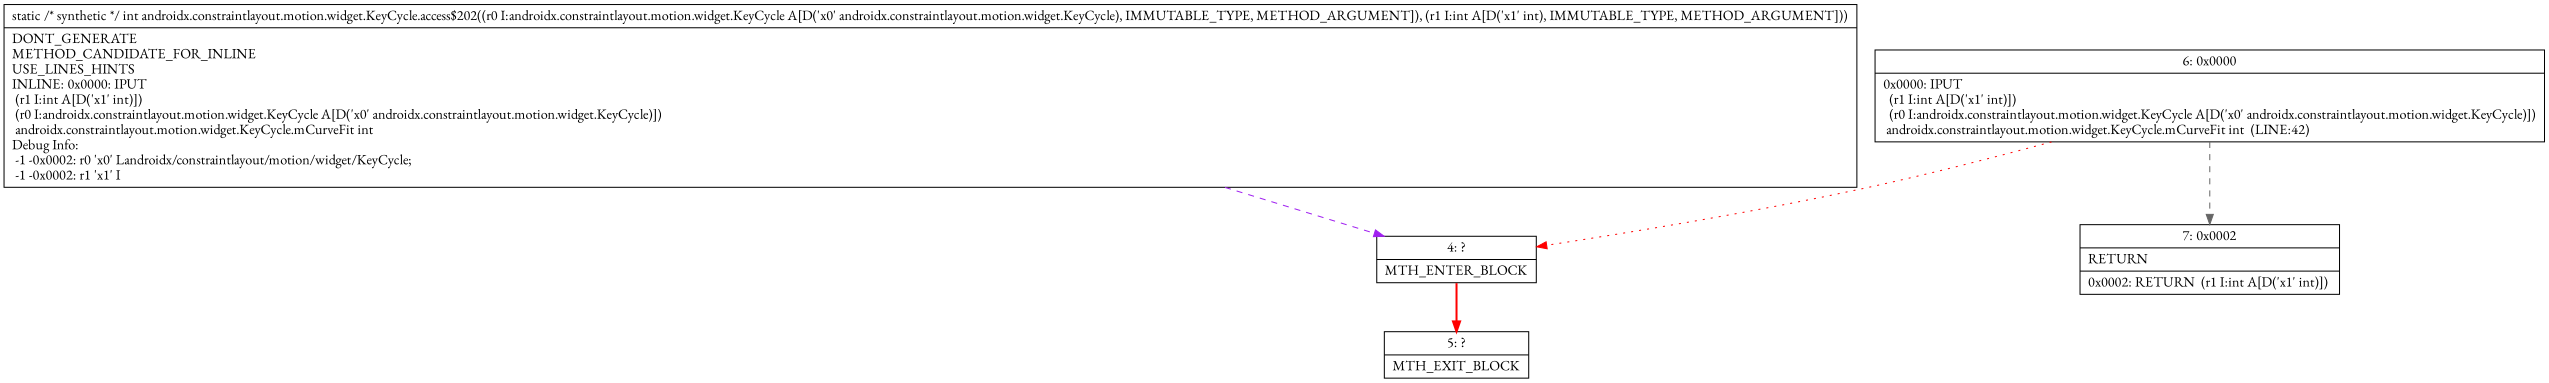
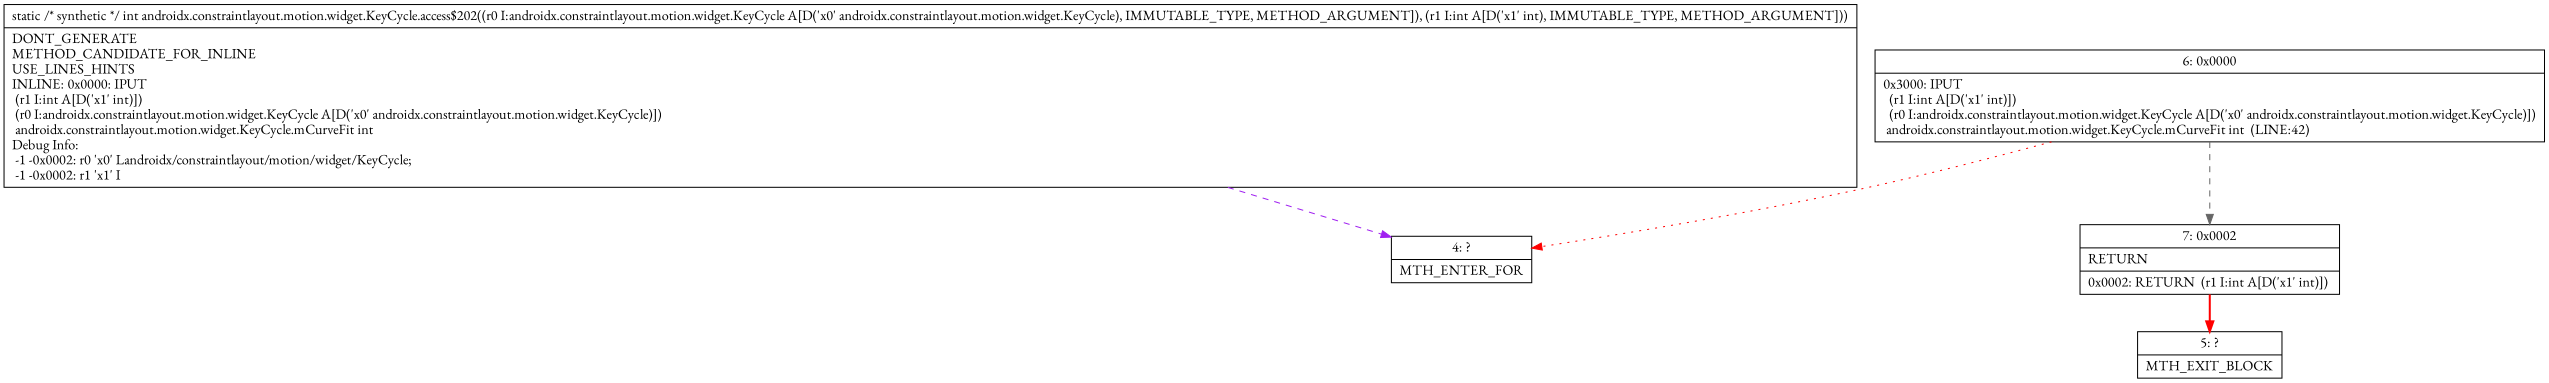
(1926, 84) -> (1926, 84)
(1457, 271) -> (1462, 271)
(1457, 302) -> (2210, 308)
